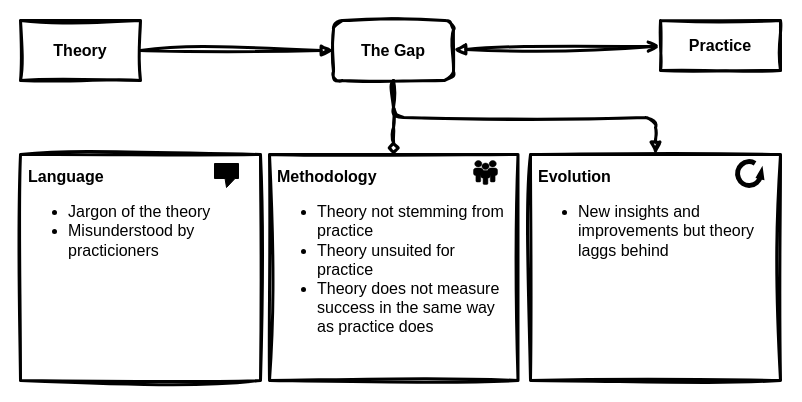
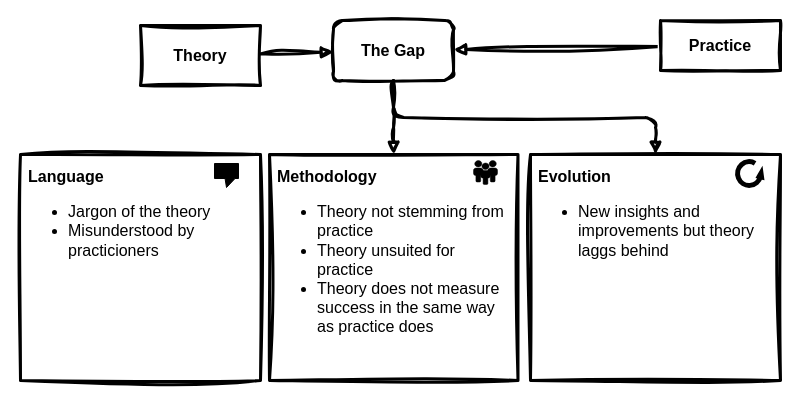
(650, 47) -> (652, 47)
(81, 51) -> (201, 56)
(394, 140) -> (394, 140)
